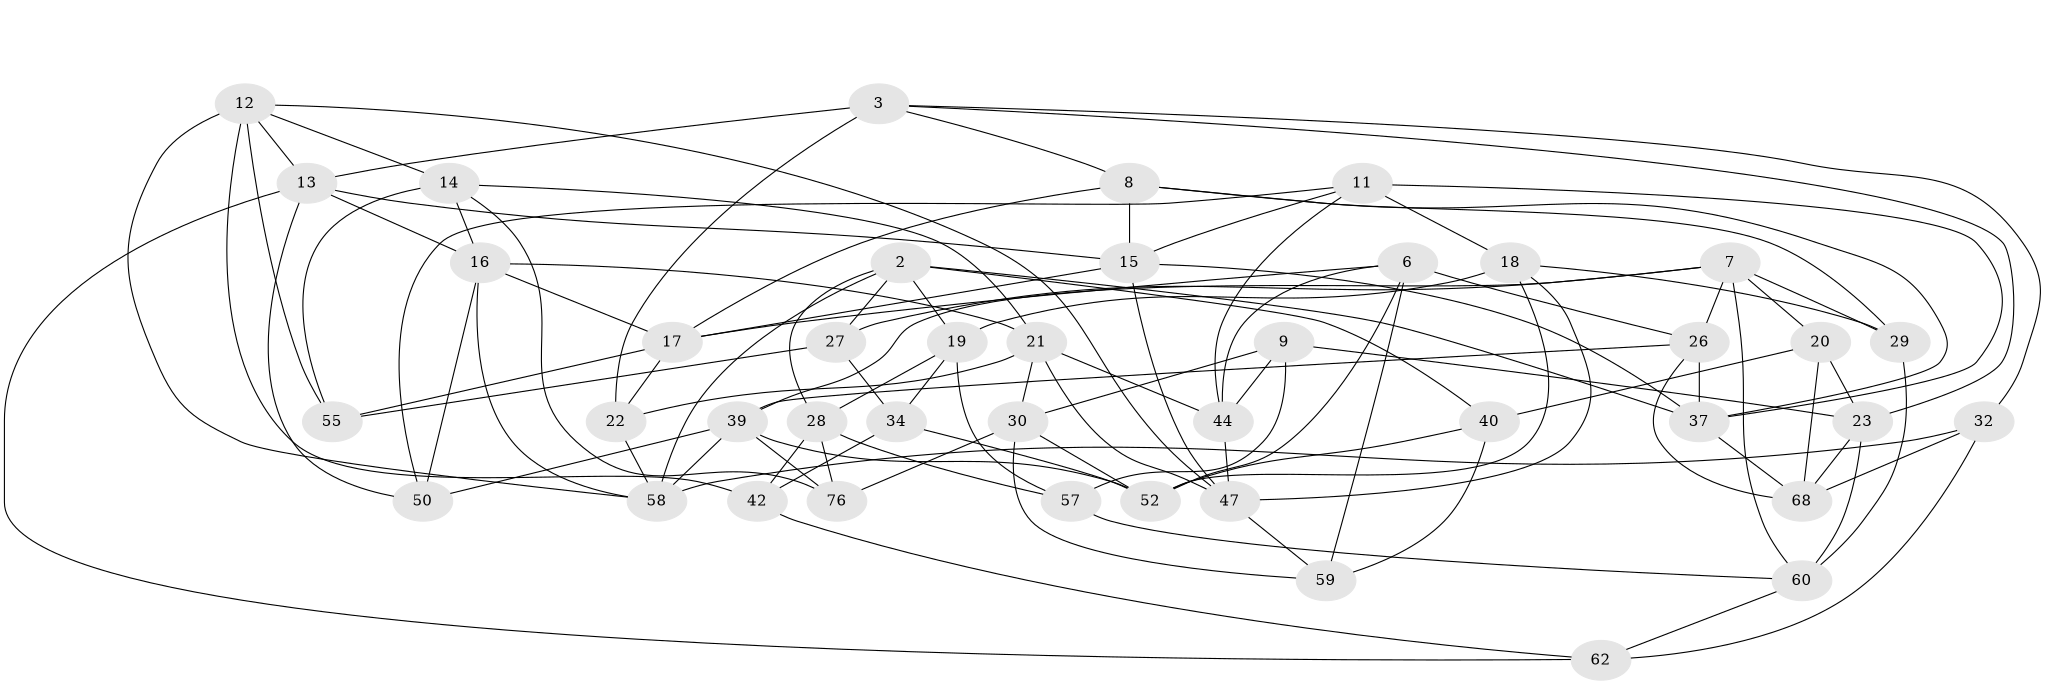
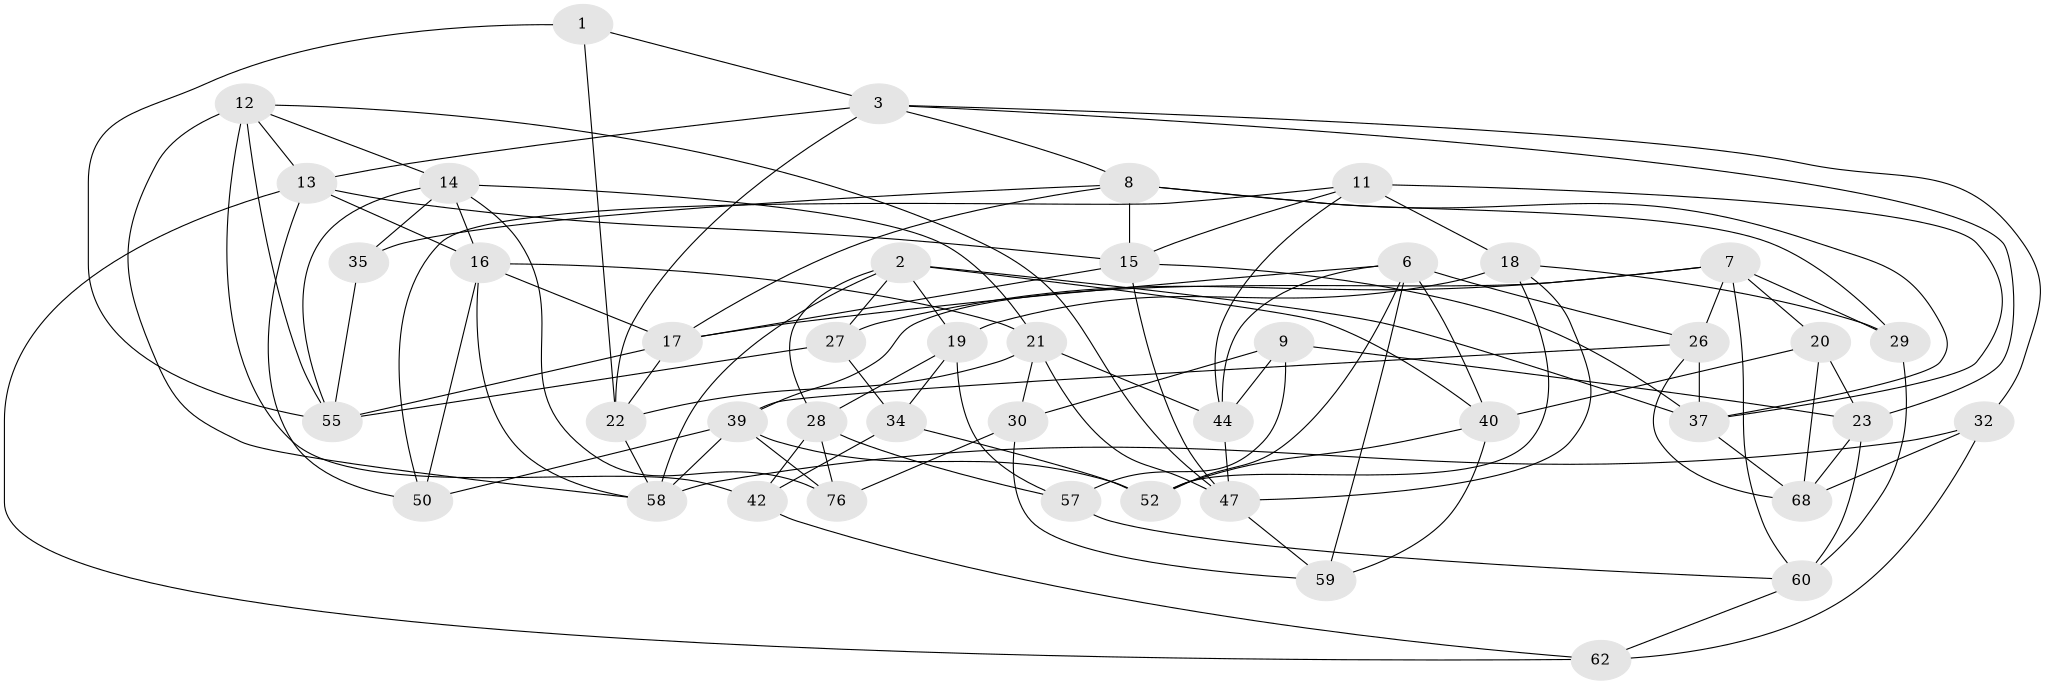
none -> (583, 24)
none -> (359, 263)
none -> (1450, 334)
(1084, 462) -> none
